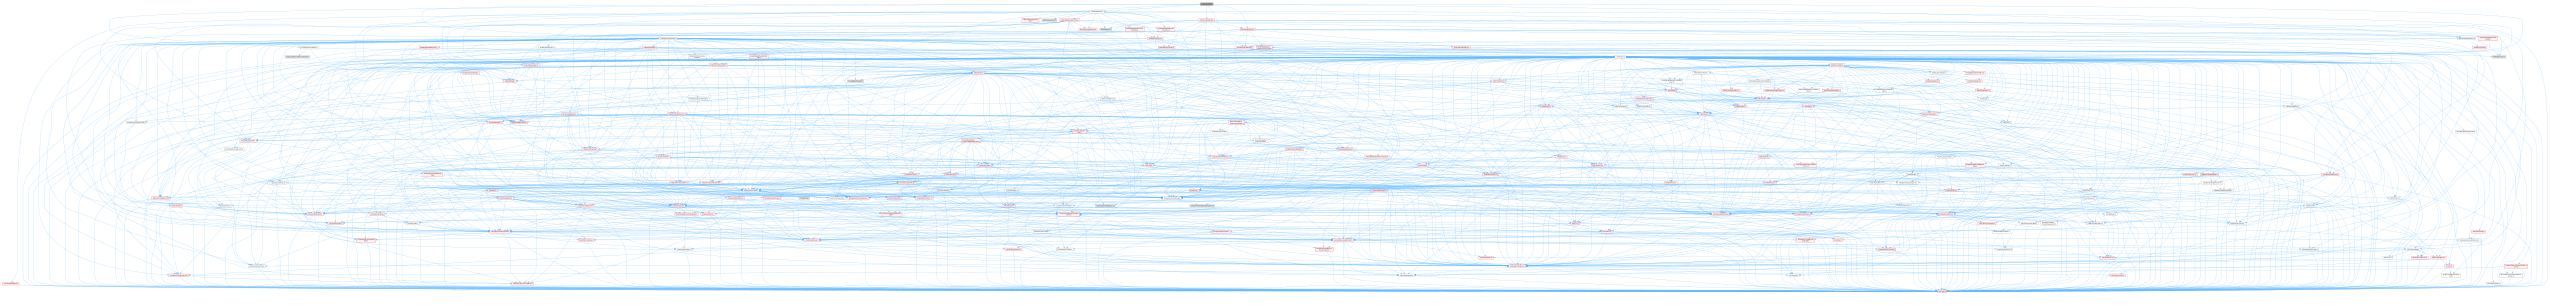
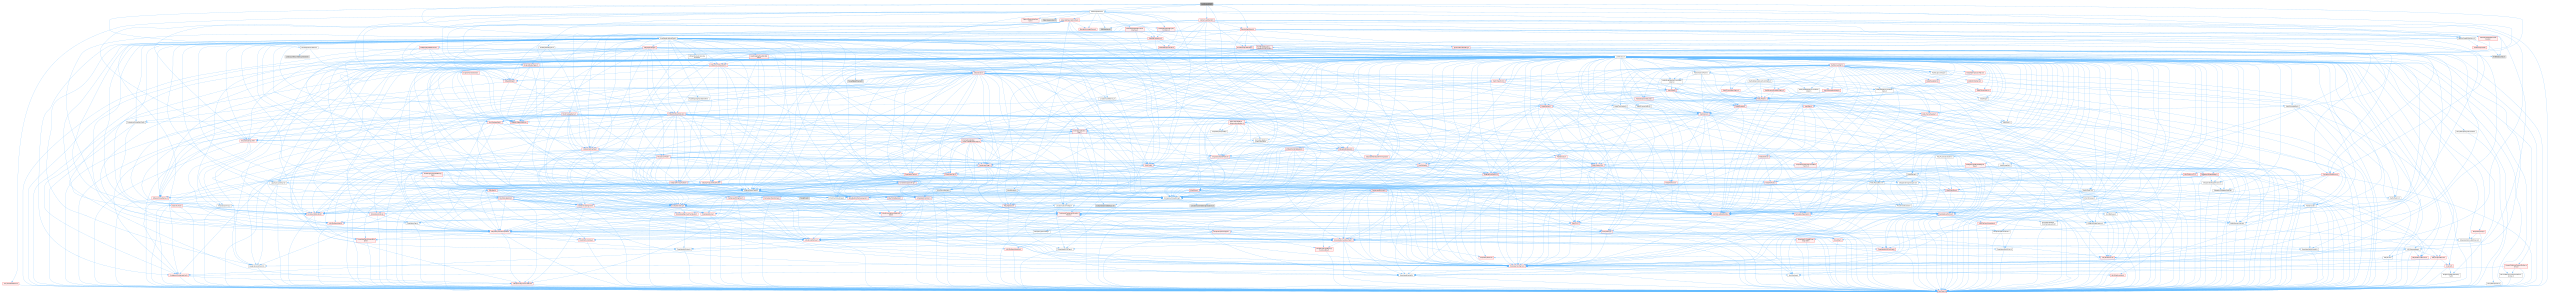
(234, 149) -> none
(2029, 223) -> none
